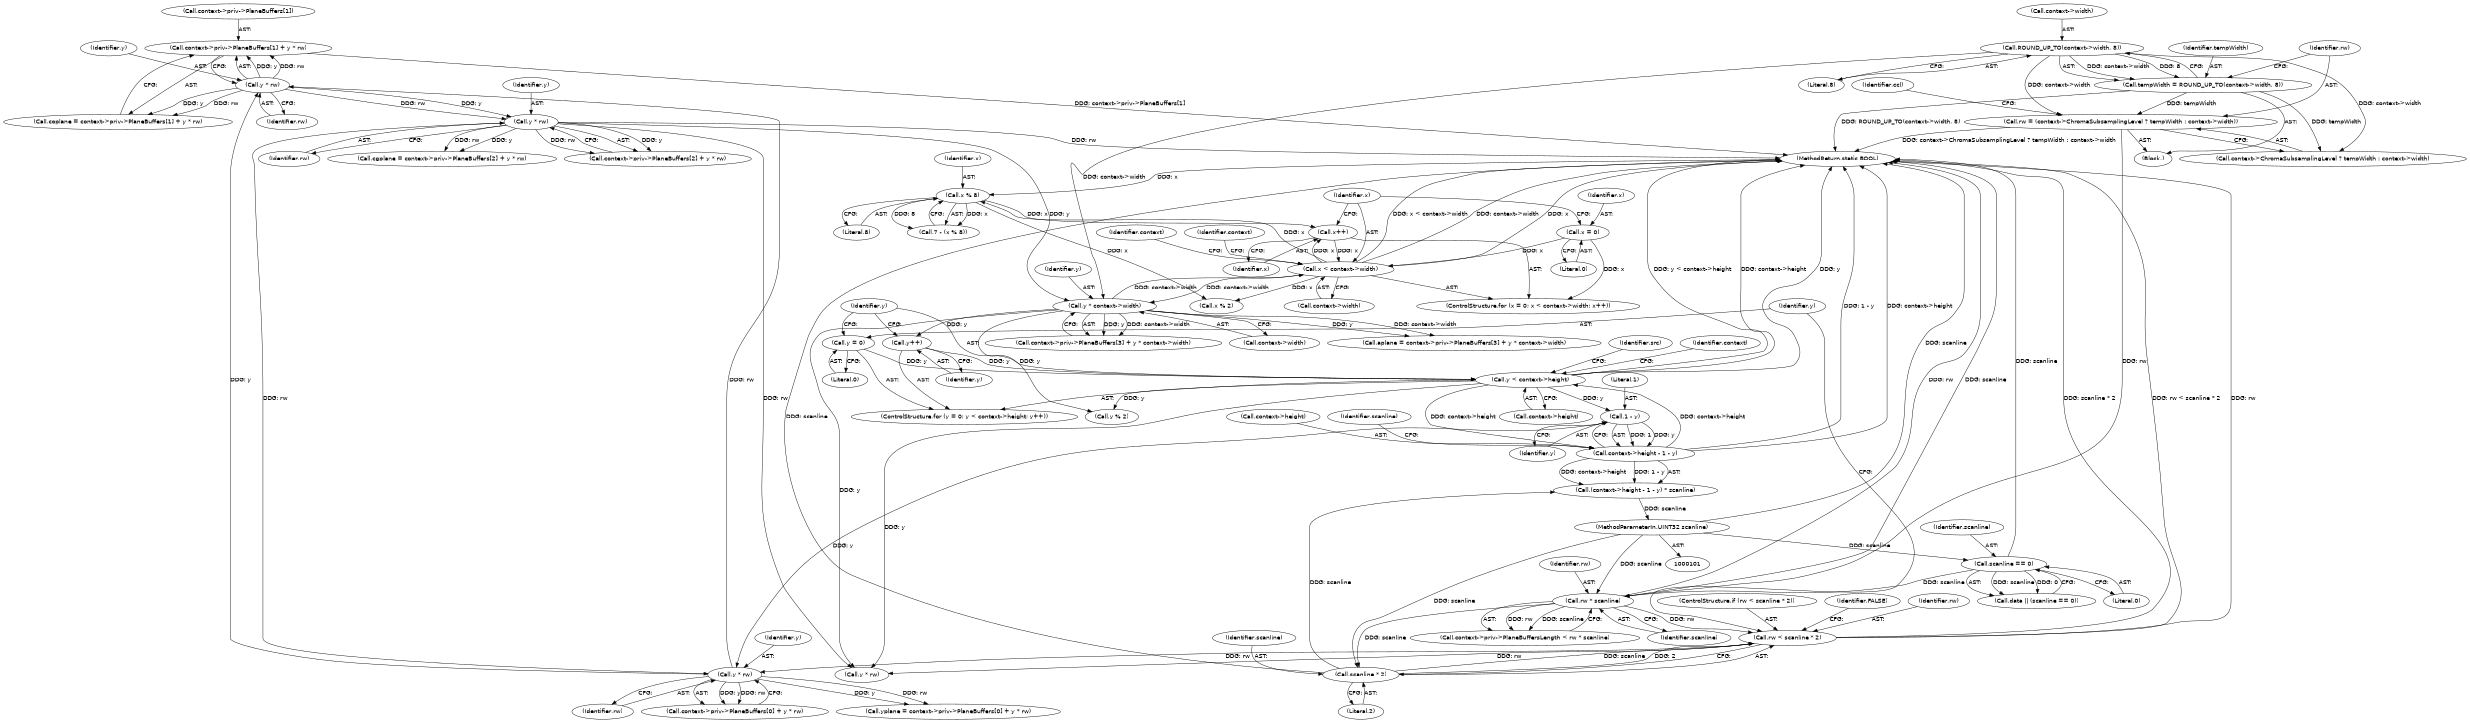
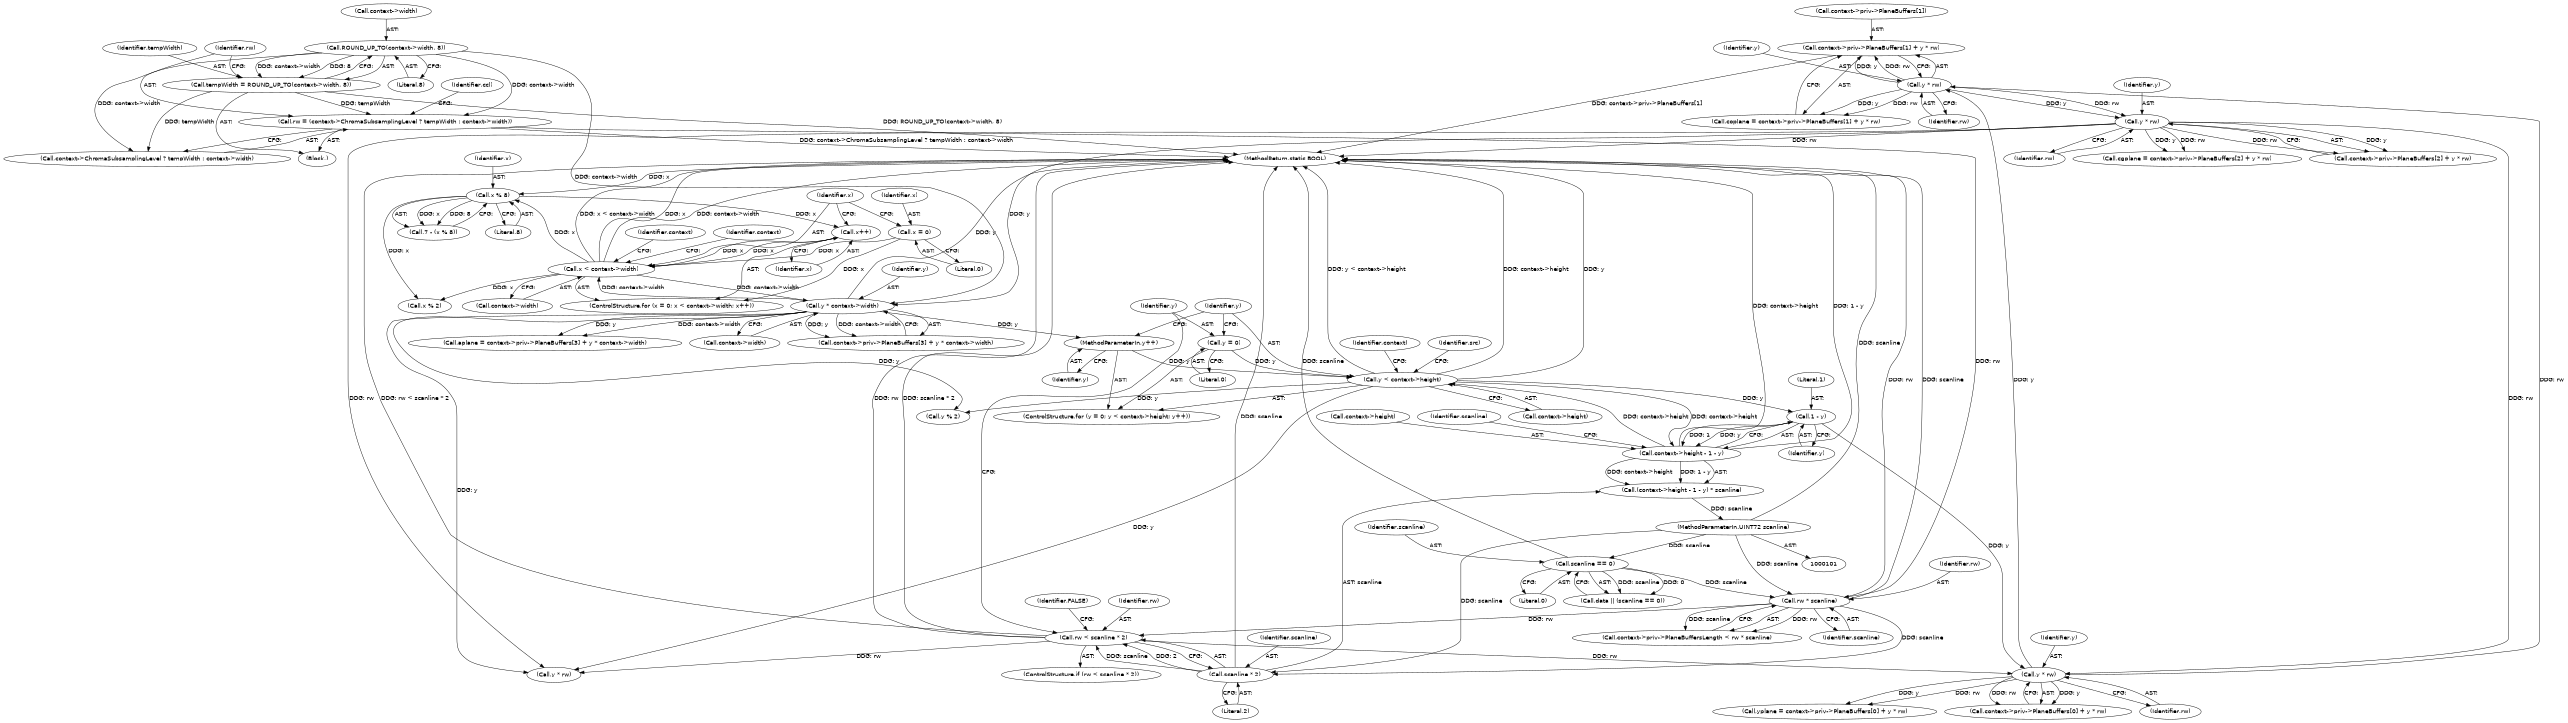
none -> (1013, 183)
(907, 343) -> (1119, 343)
(1652, 527) -> (1733, 527)
(1330, 583) -> (1362, 583)
(1761, 618) -> (1082, 654)
